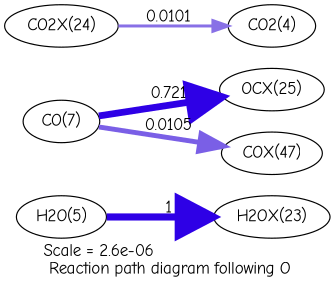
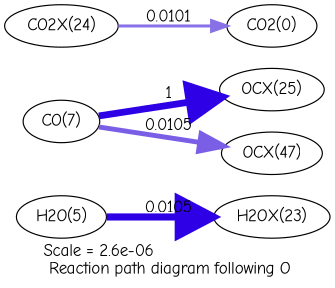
(272, 26) -> (272, 26)
(166, 94) -> (166, 94)
(272, 153) -> (272, 153)
(166, 208) -> (166, 208)
